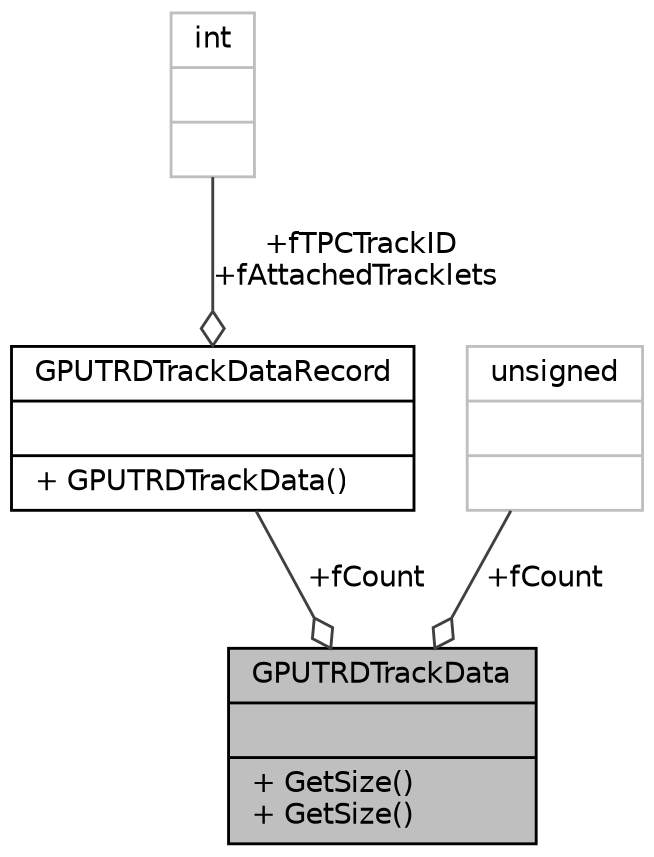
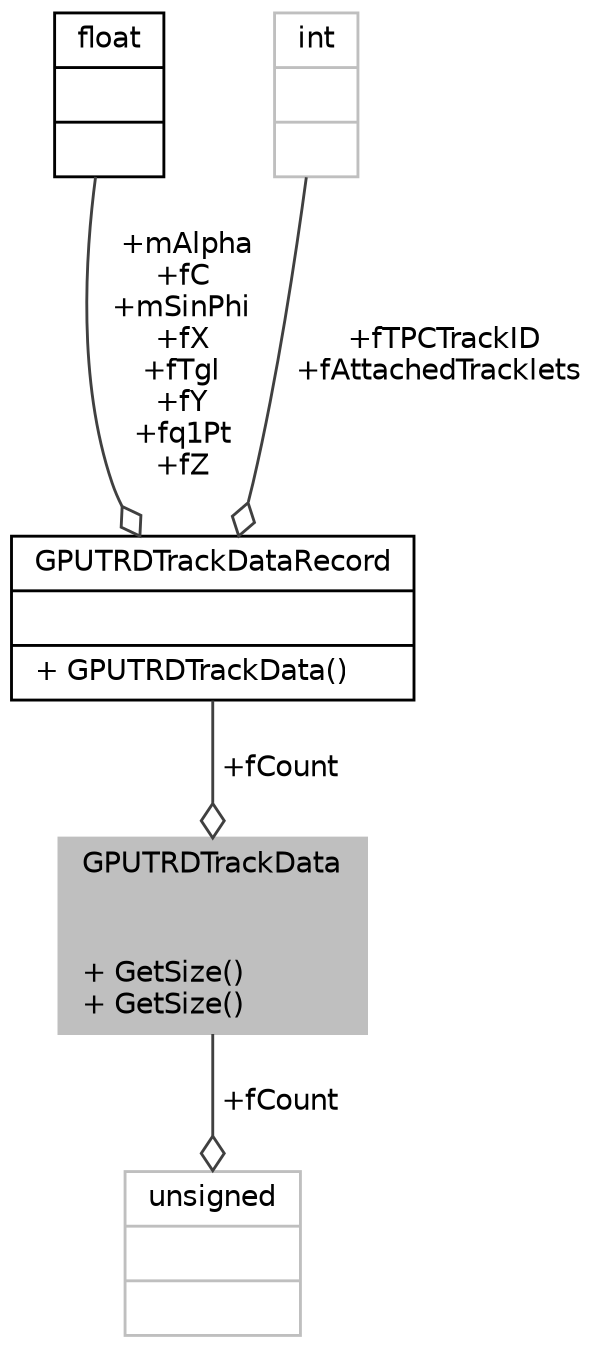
none -> (109, 95)
(481, 564) -> (213, 1085)
(382, 746) -> (213, 936)
